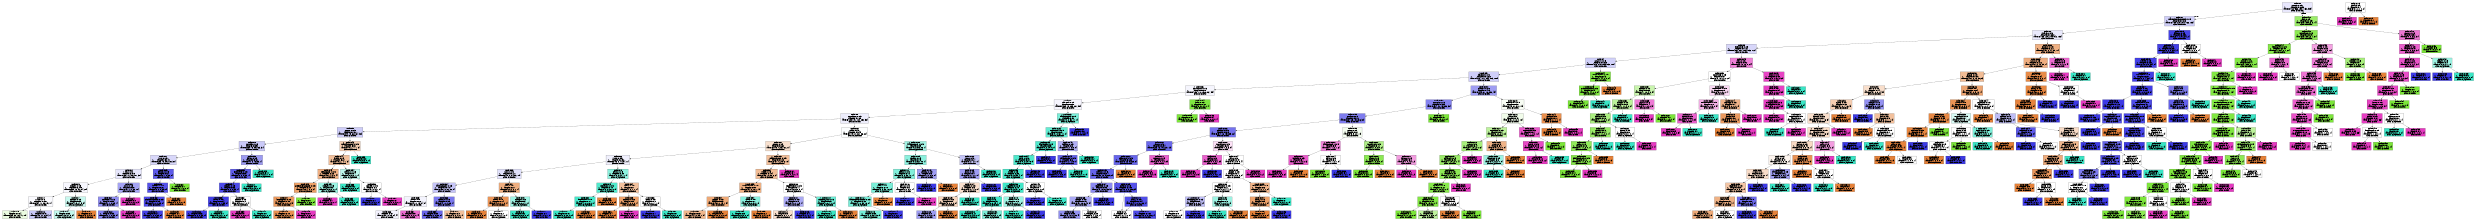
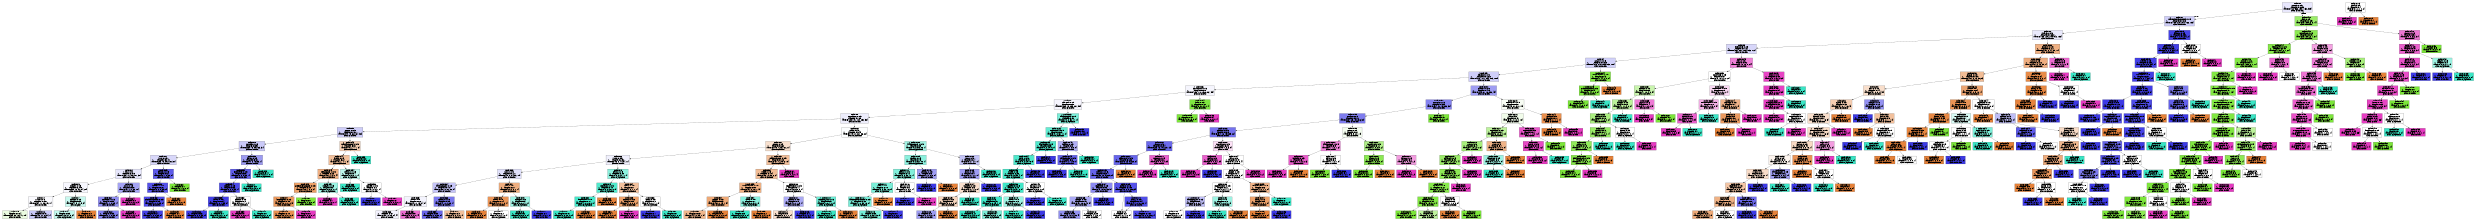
(75, 205) -> (75, 205)
